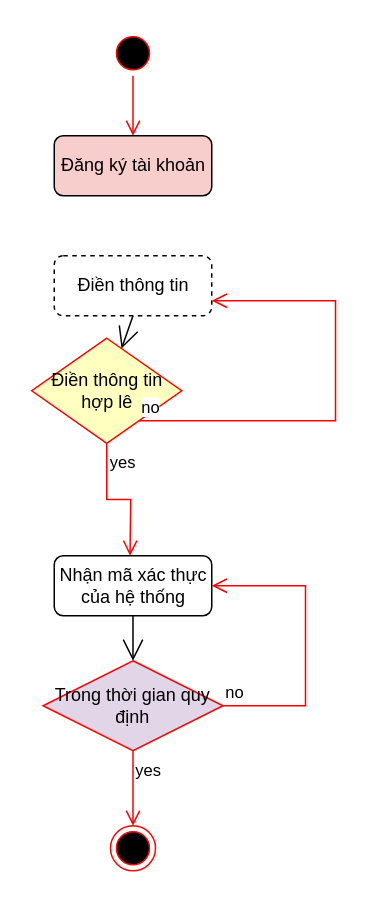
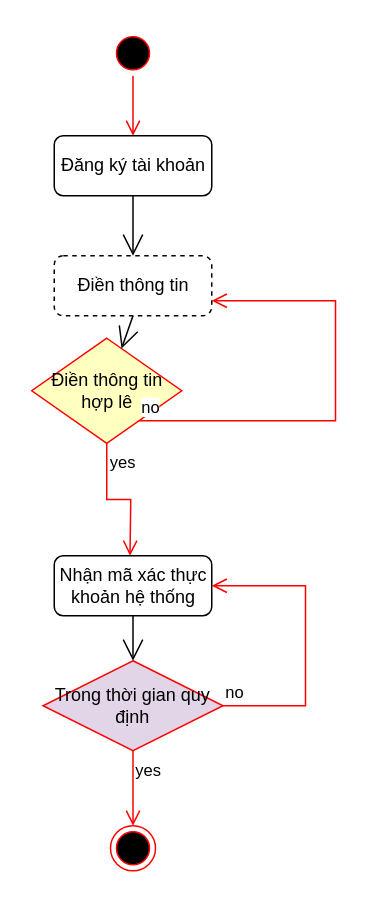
(133, 166) -> (133, 166)
none -> (133, 224)
(134, 586) -> (134, 586)
